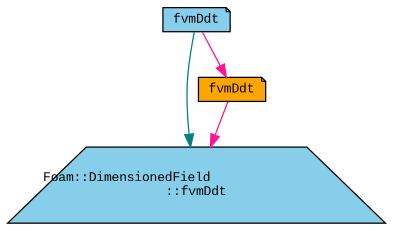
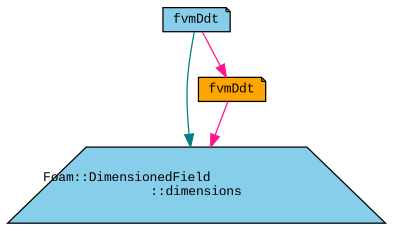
(197, 185) -> (197, 185)
